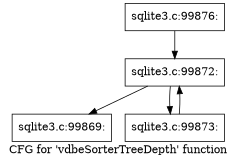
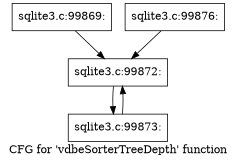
(122, 98) -> (87, 42)
